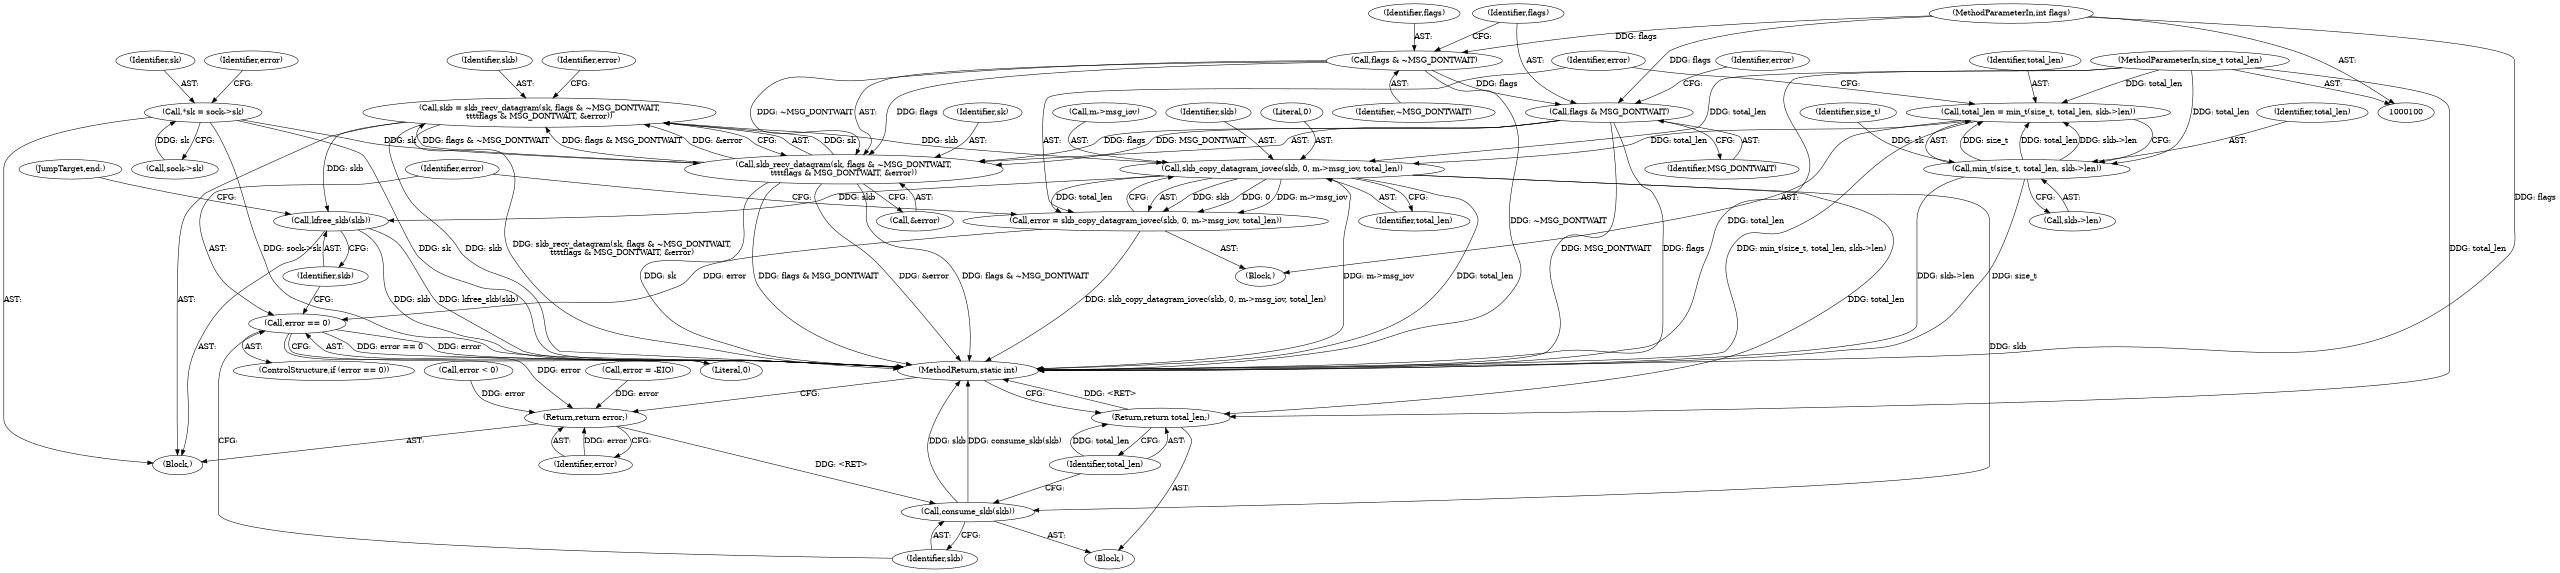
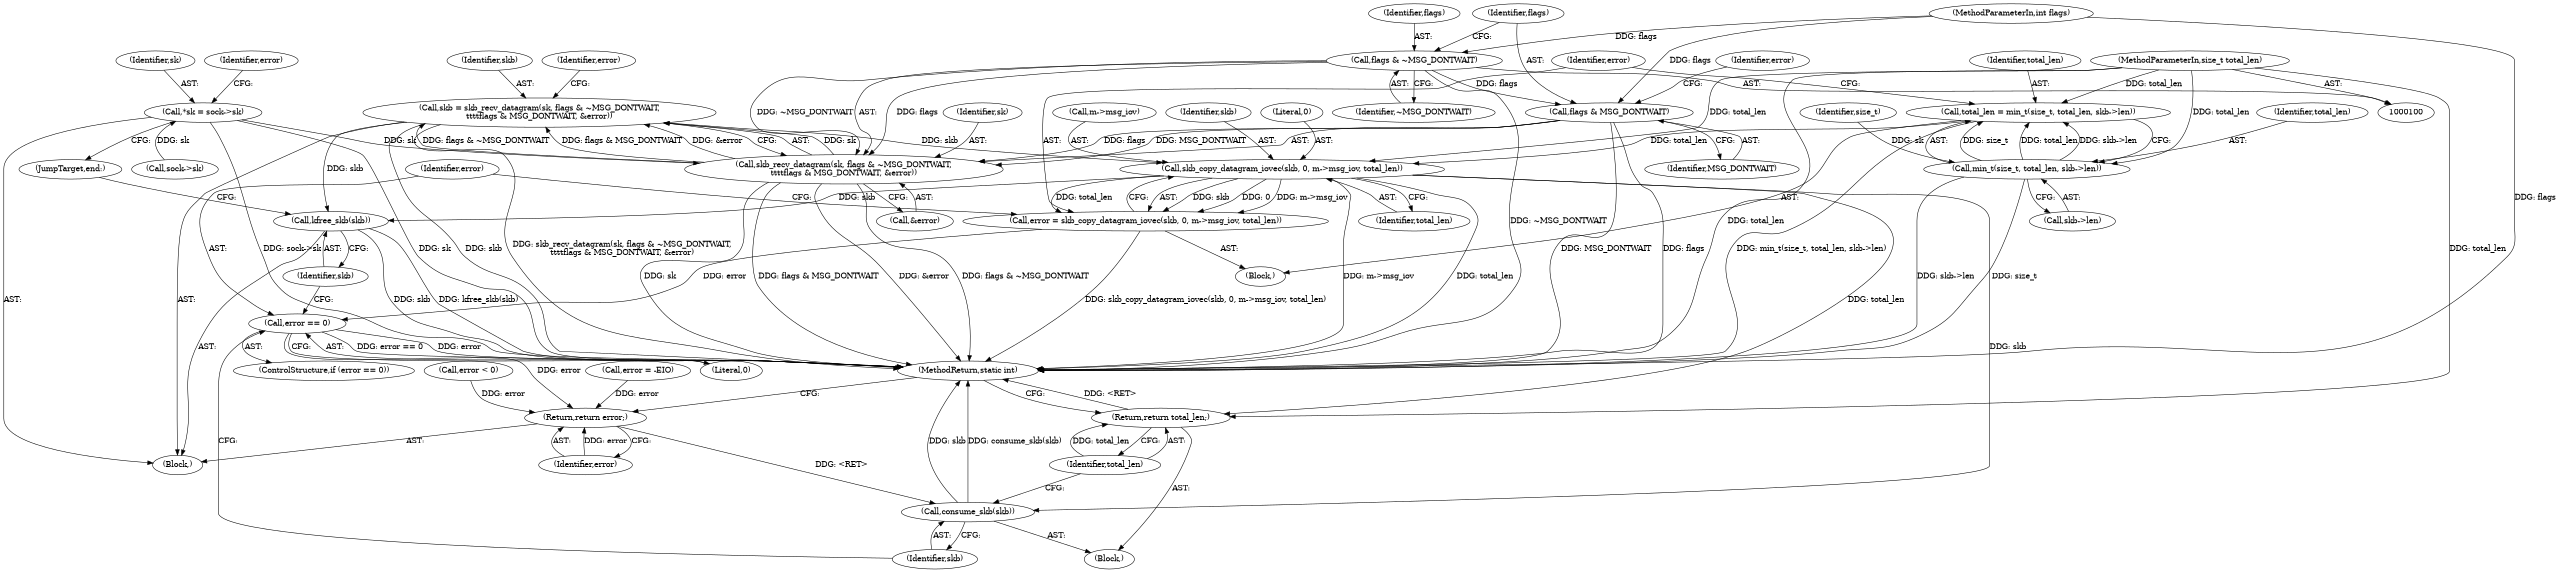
(2246, 38) -> (1931, 91)
none -> (1414, 84)
(194, 139) -> (132, 137)
